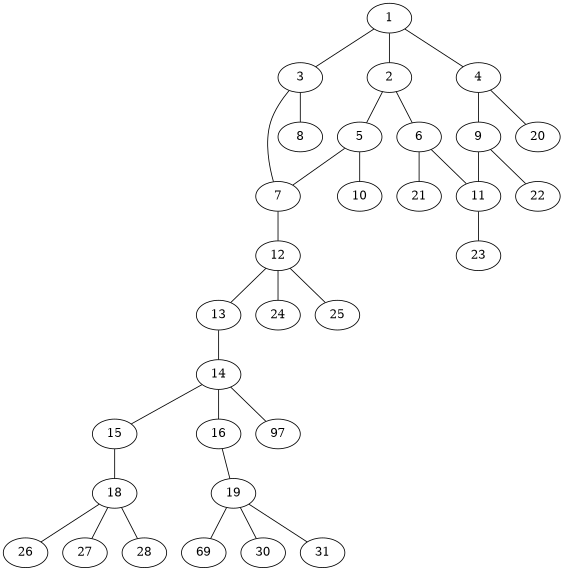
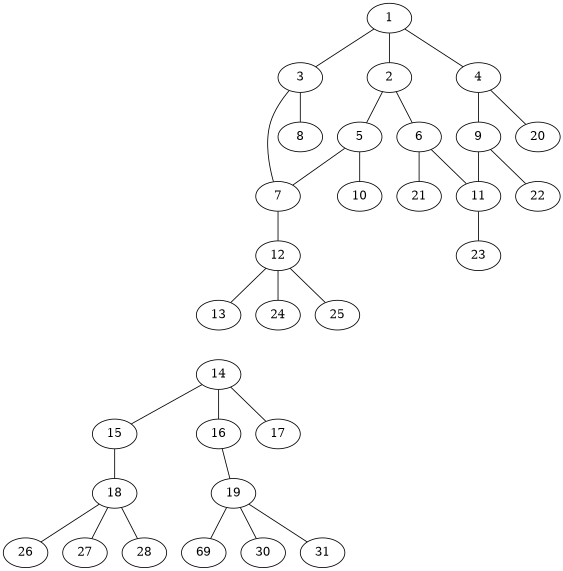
(219, 345) -> none
(278, 434) -> (278, 434)
